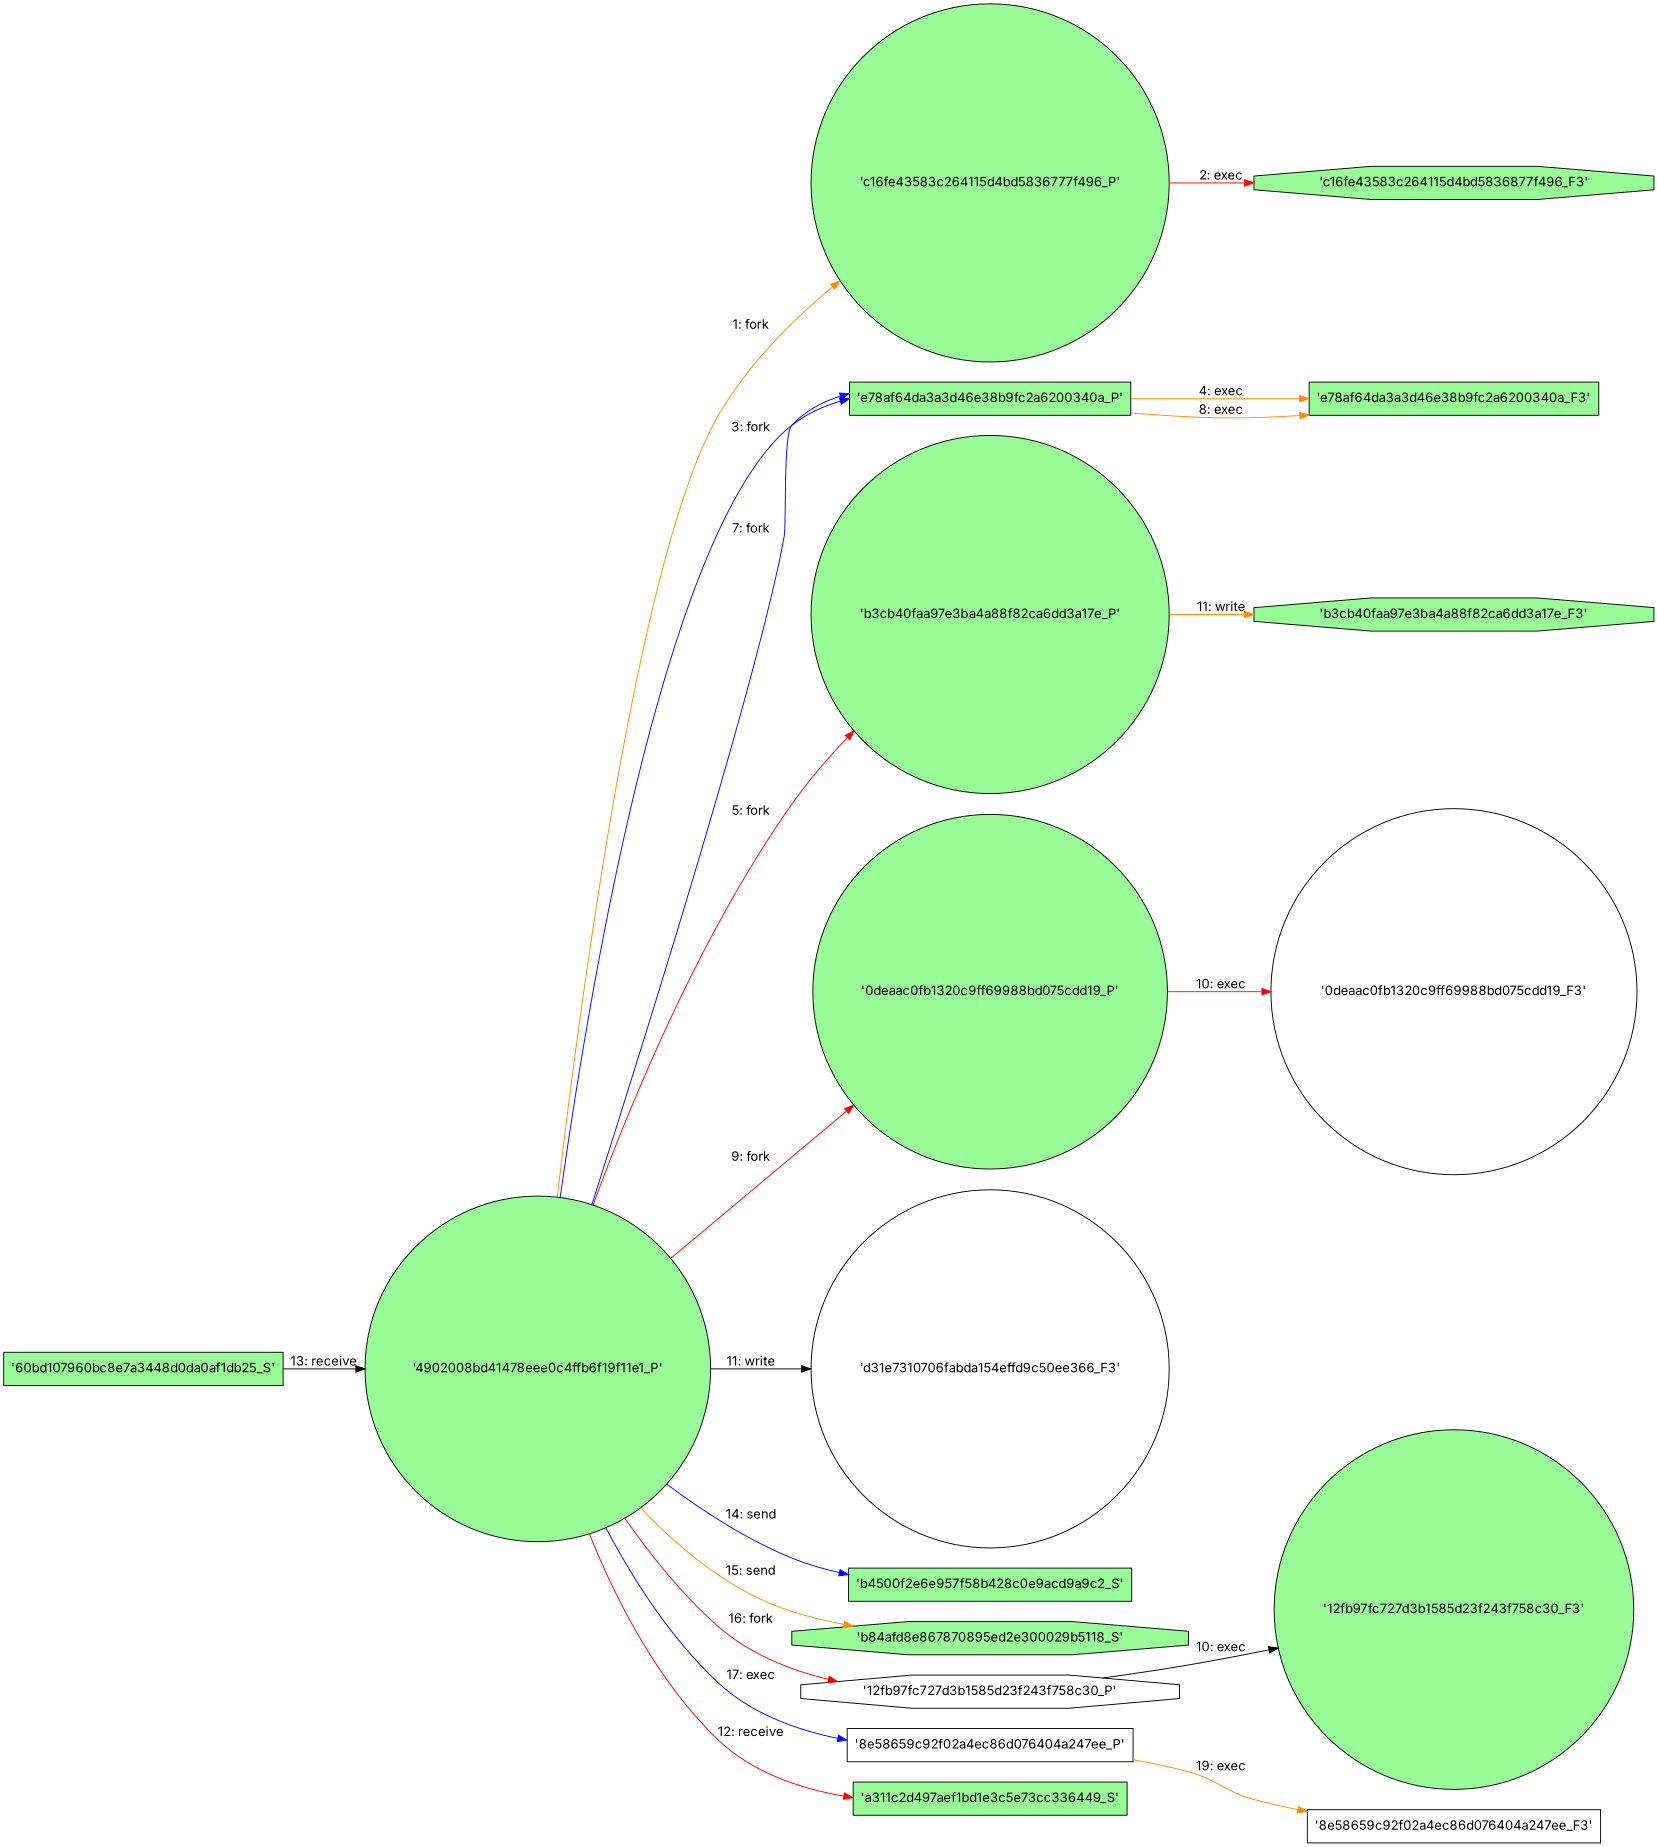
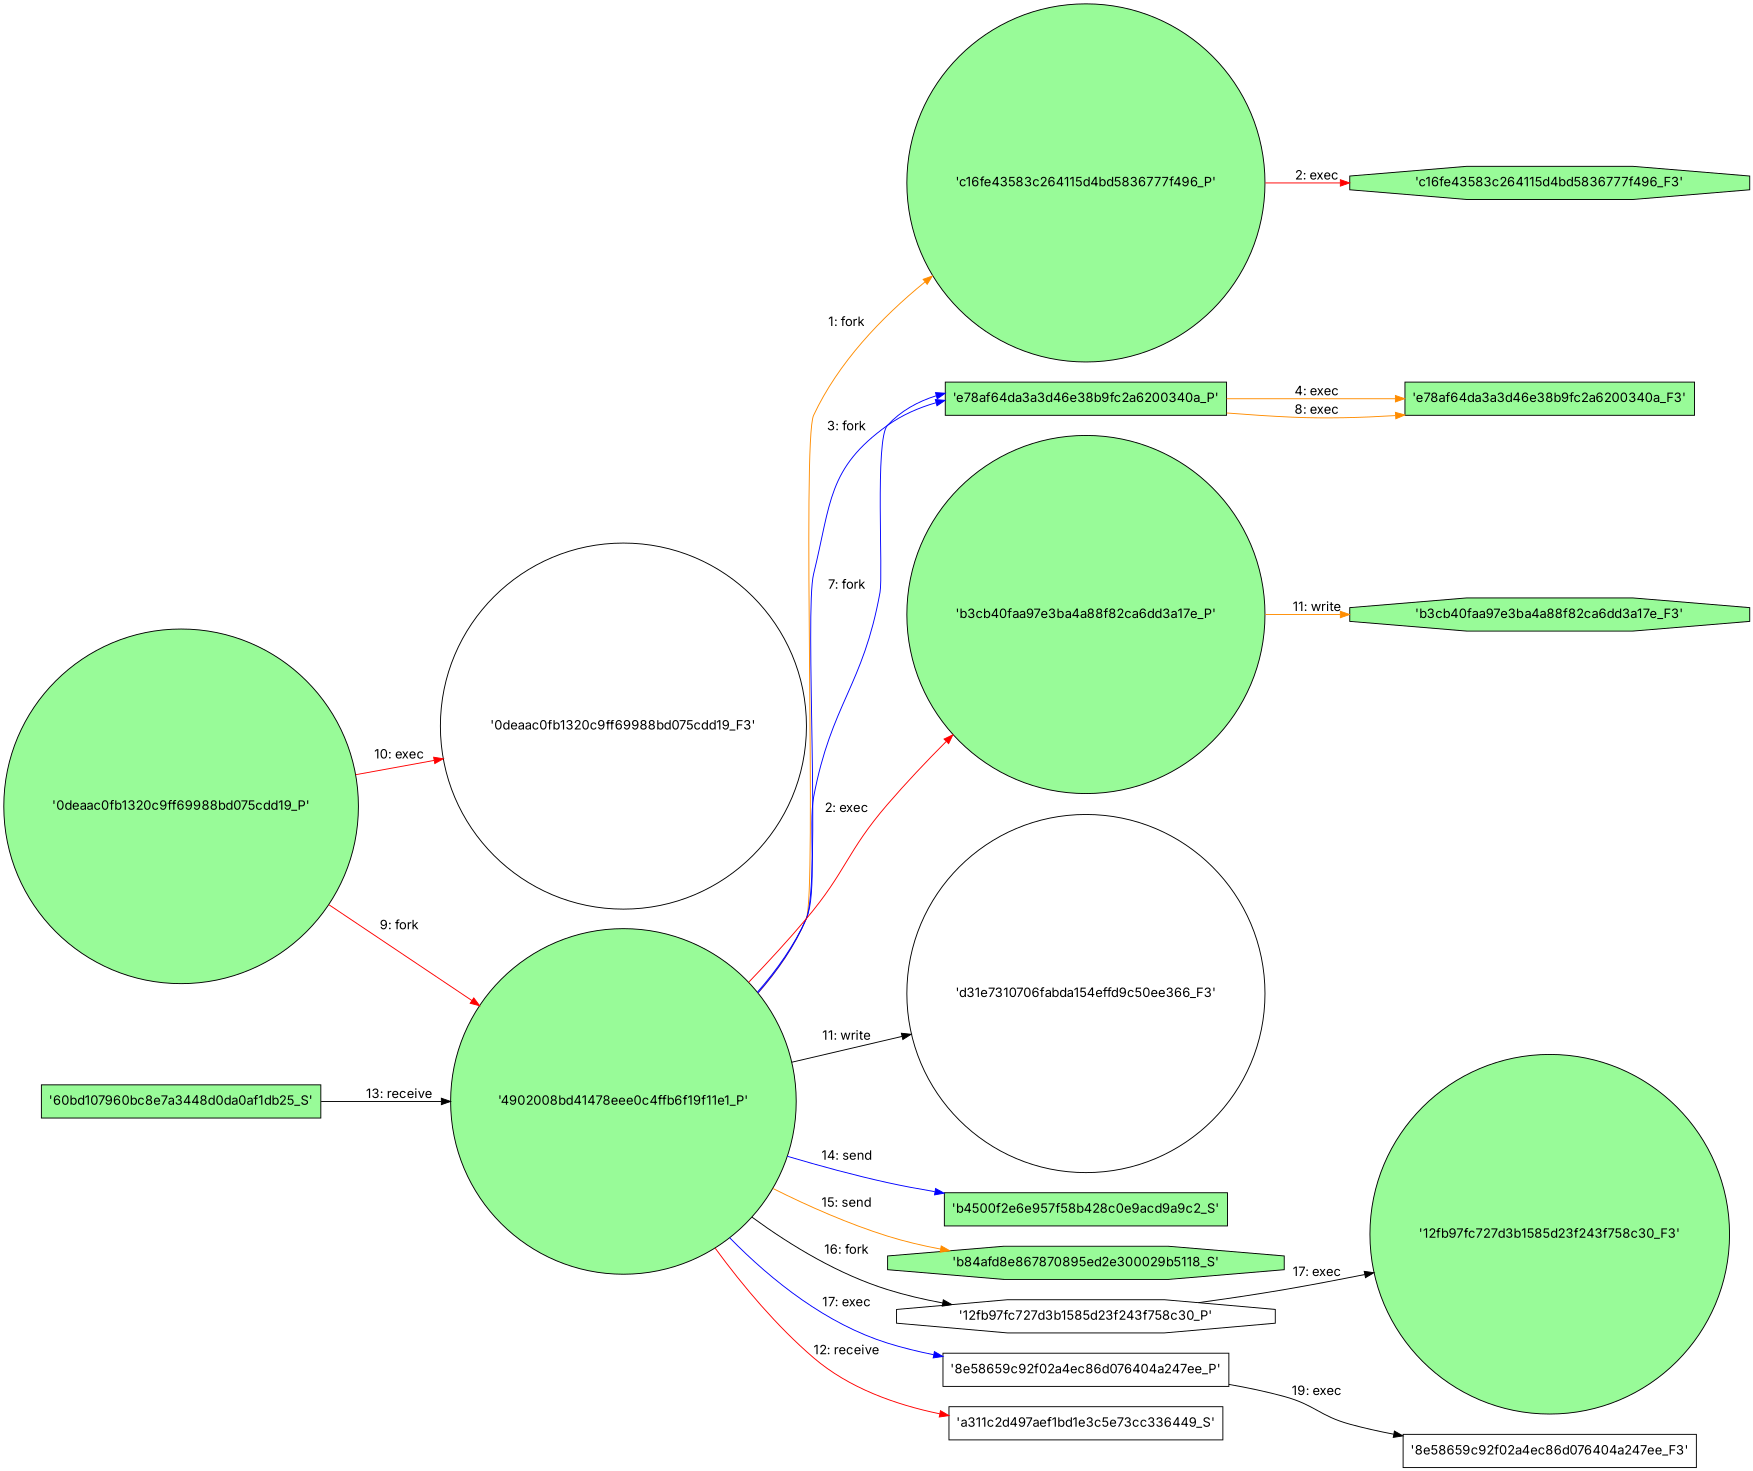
(1454, 183) -> (1550, 183)
(751, 811) -> (847, 809)
(759, 1185) -> (400, 953)
(711, 1620) -> (842, 1272)
(1221, 1648) -> (1317, 1272)
(1216, 1783) -> (1312, 1407)
(990, 1799) -> (1086, 1423)
